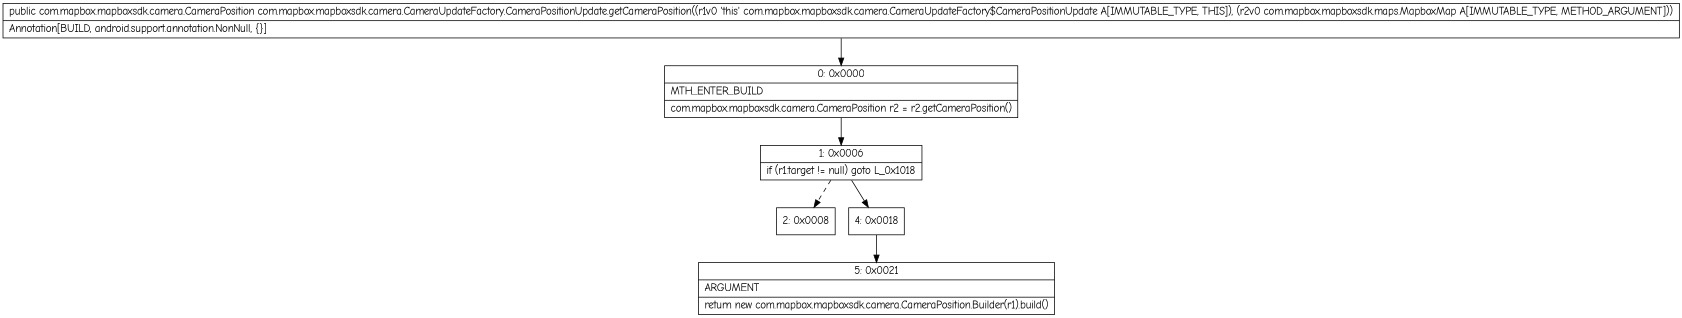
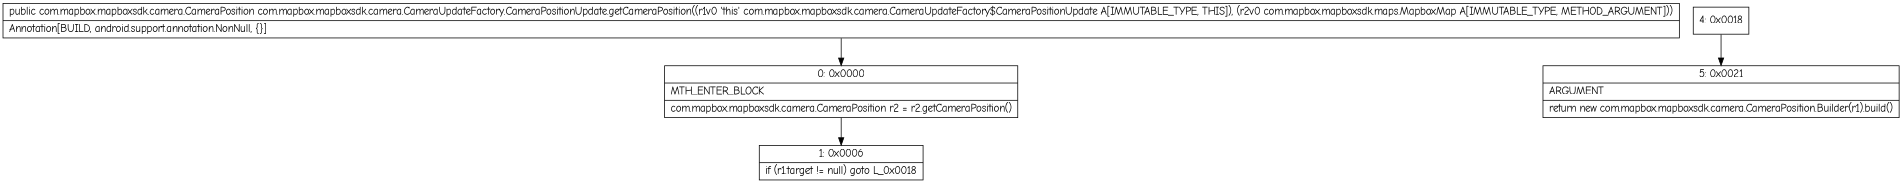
(717, 91) -> (717, 91)
(841, 171) -> (841, 171)
(858, 191) -> none
(806, 221) -> none
